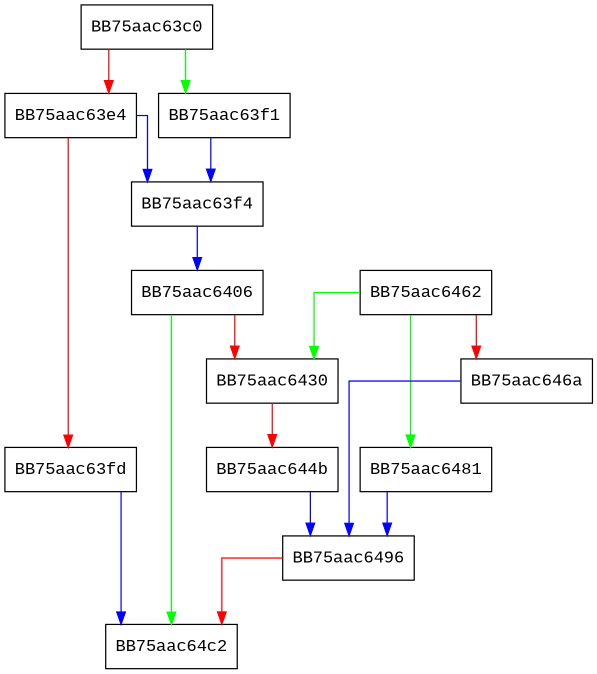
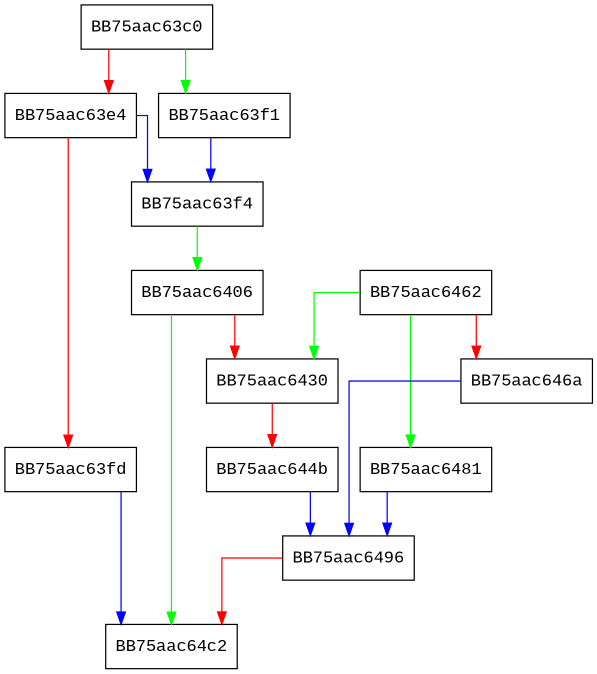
(197, 242) -> (197, 242)
